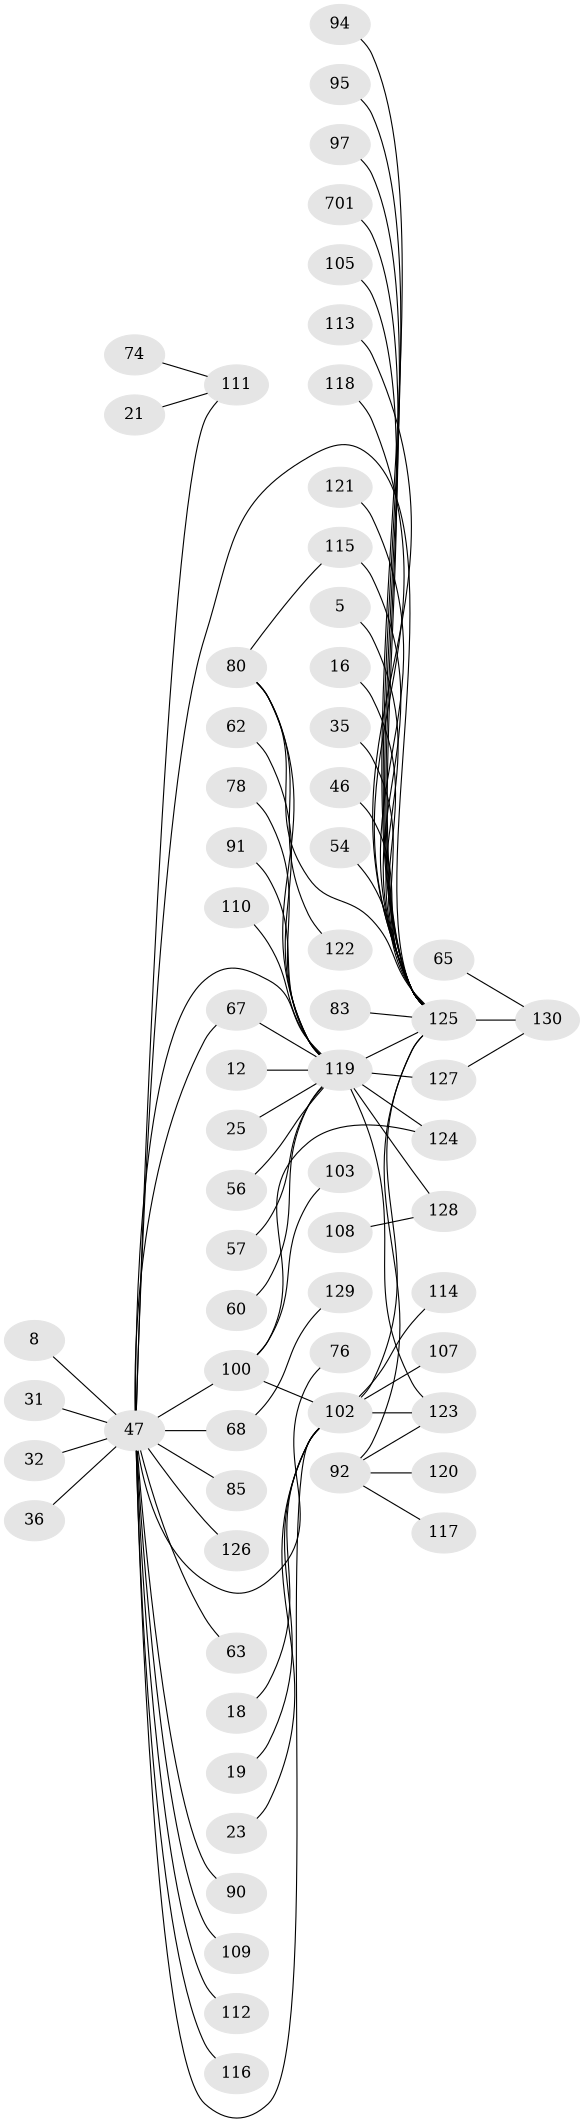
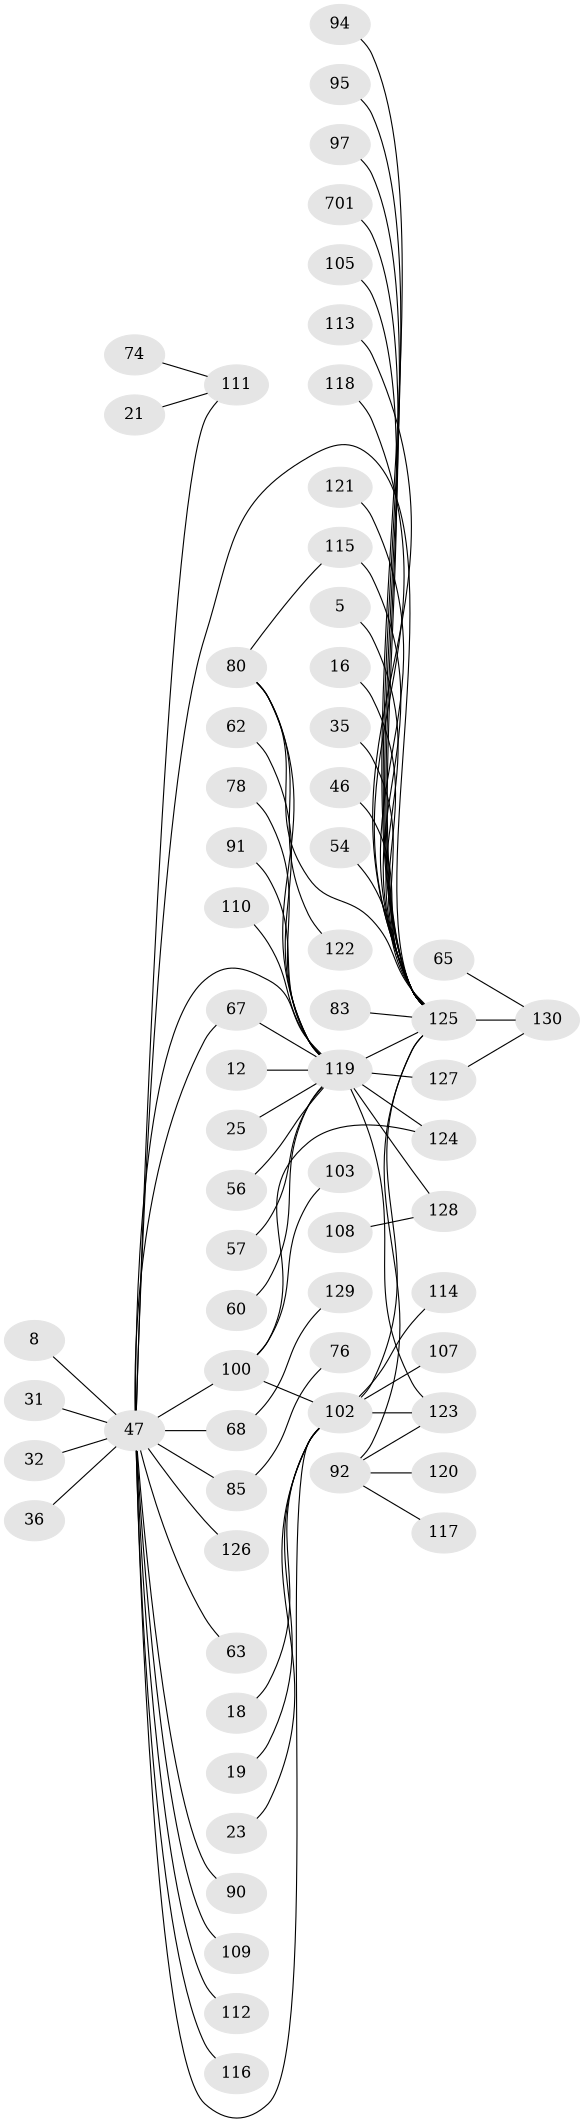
(272, 1577) -> (288, 1422)
